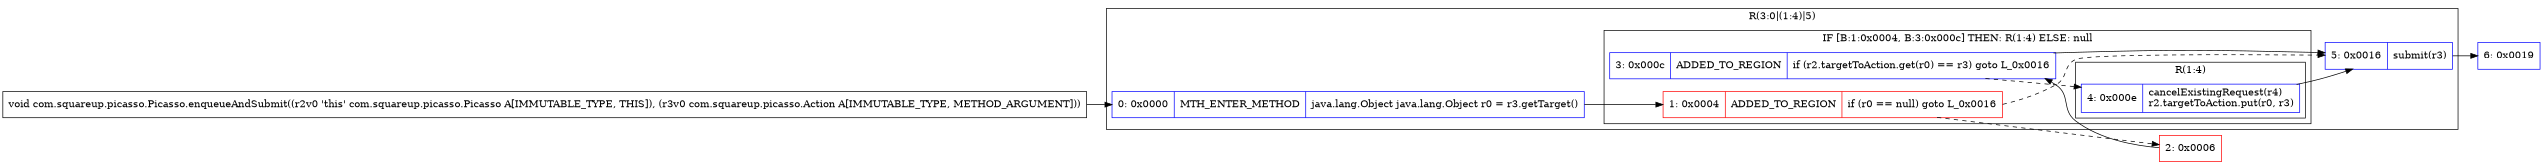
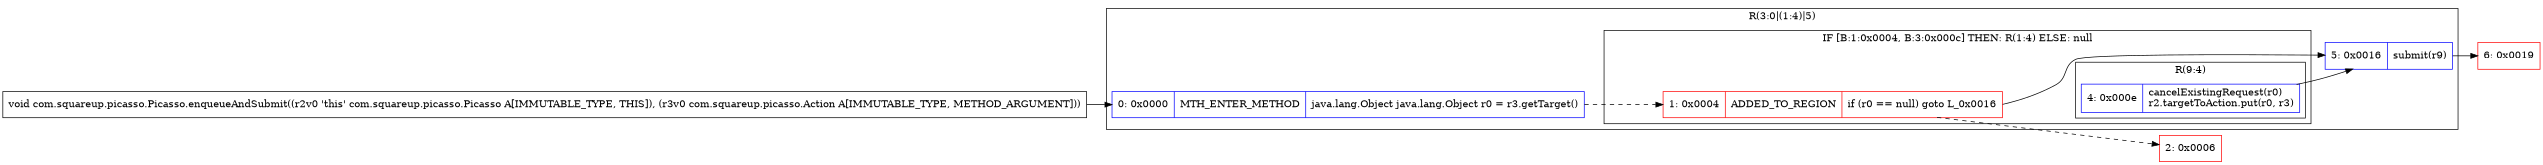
(2152, 55) -> (2152, 55)
(2420, 55) -> (2420, 55)
(2509, 56) -> (2509, 56)
(1833, 66) -> none
(2190, 70) -> (2190, 70)
(2216, 93) -> (2216, 93)
(1620, 105) -> (1620, 105)
